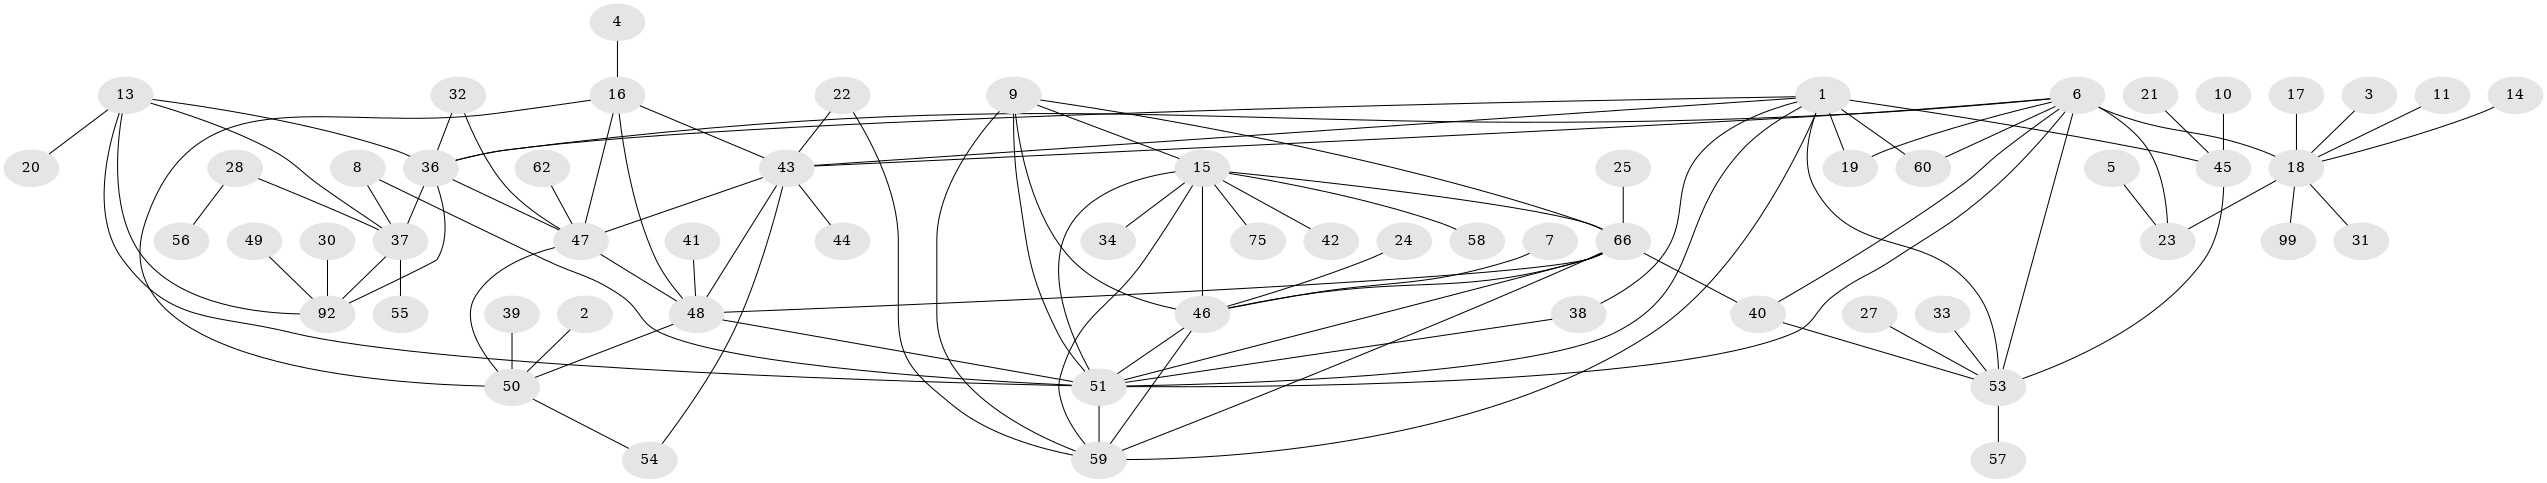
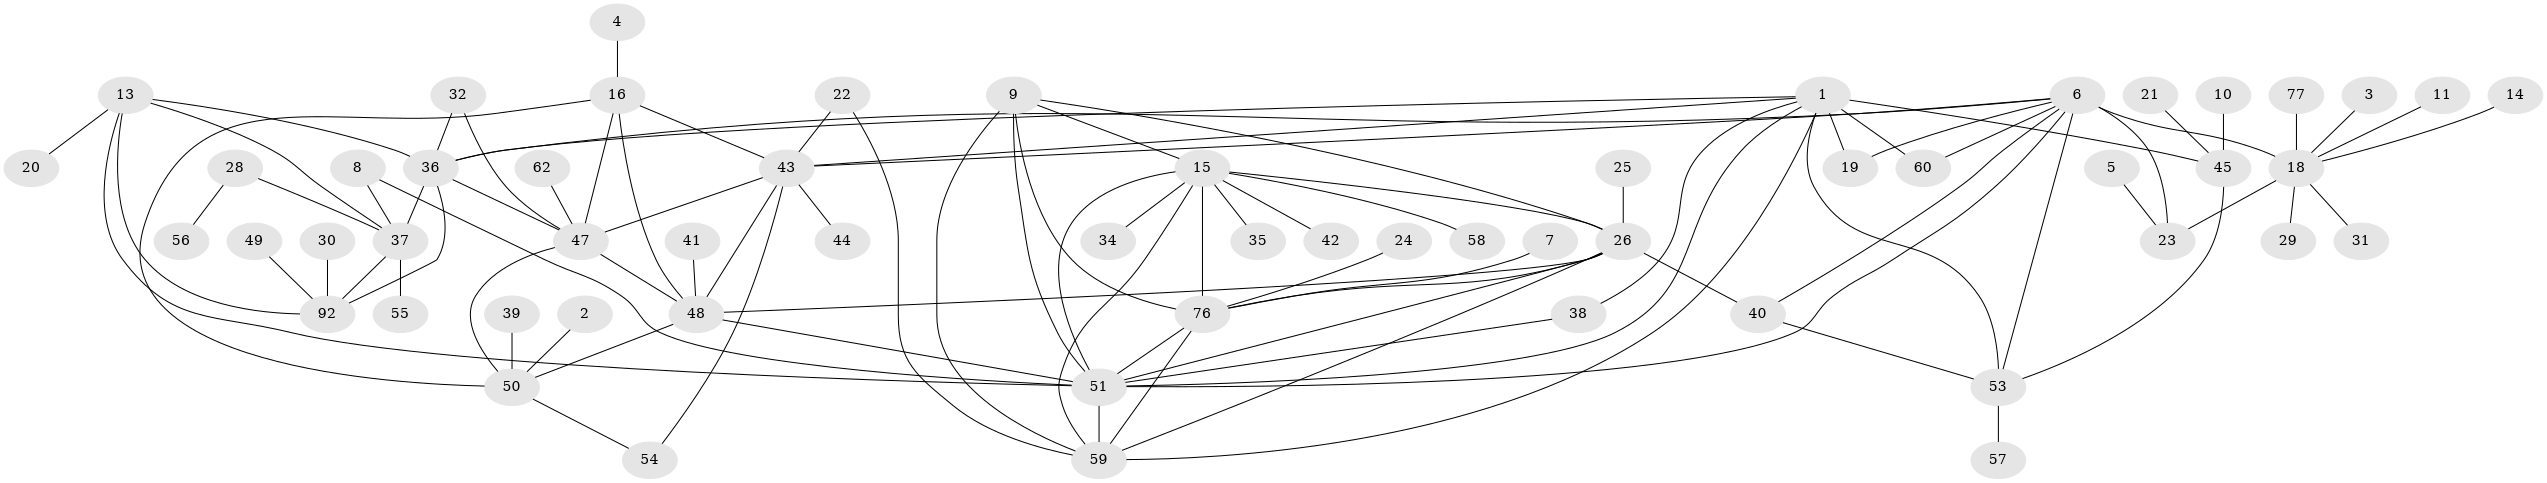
(2296, 95) -> (2296, 95)
(1258, 241) -> (1258, 241)
(1623, 241) -> (1623, 241)
(2288, 241) -> (2288, 241)
(1202, 314) -> (1202, 314)
(1870, 314) -> none
(1943, 314) -> none
